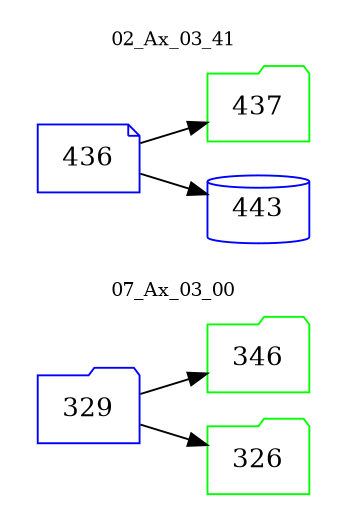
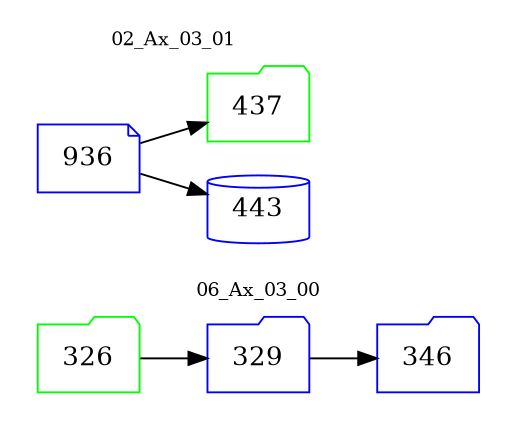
(174, 41) -> (174, 41)
(89, 158) -> (89, 158)
(174, 291) -> (258, 291)
(258, 358) -> (428, 358)
(165, 432) -> (164, 358)
